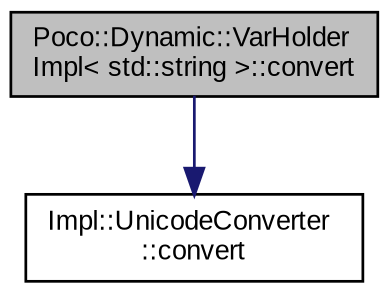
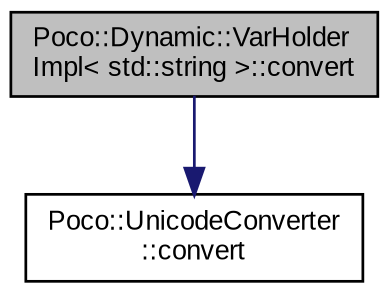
(194, 238) -> (194, 238)
